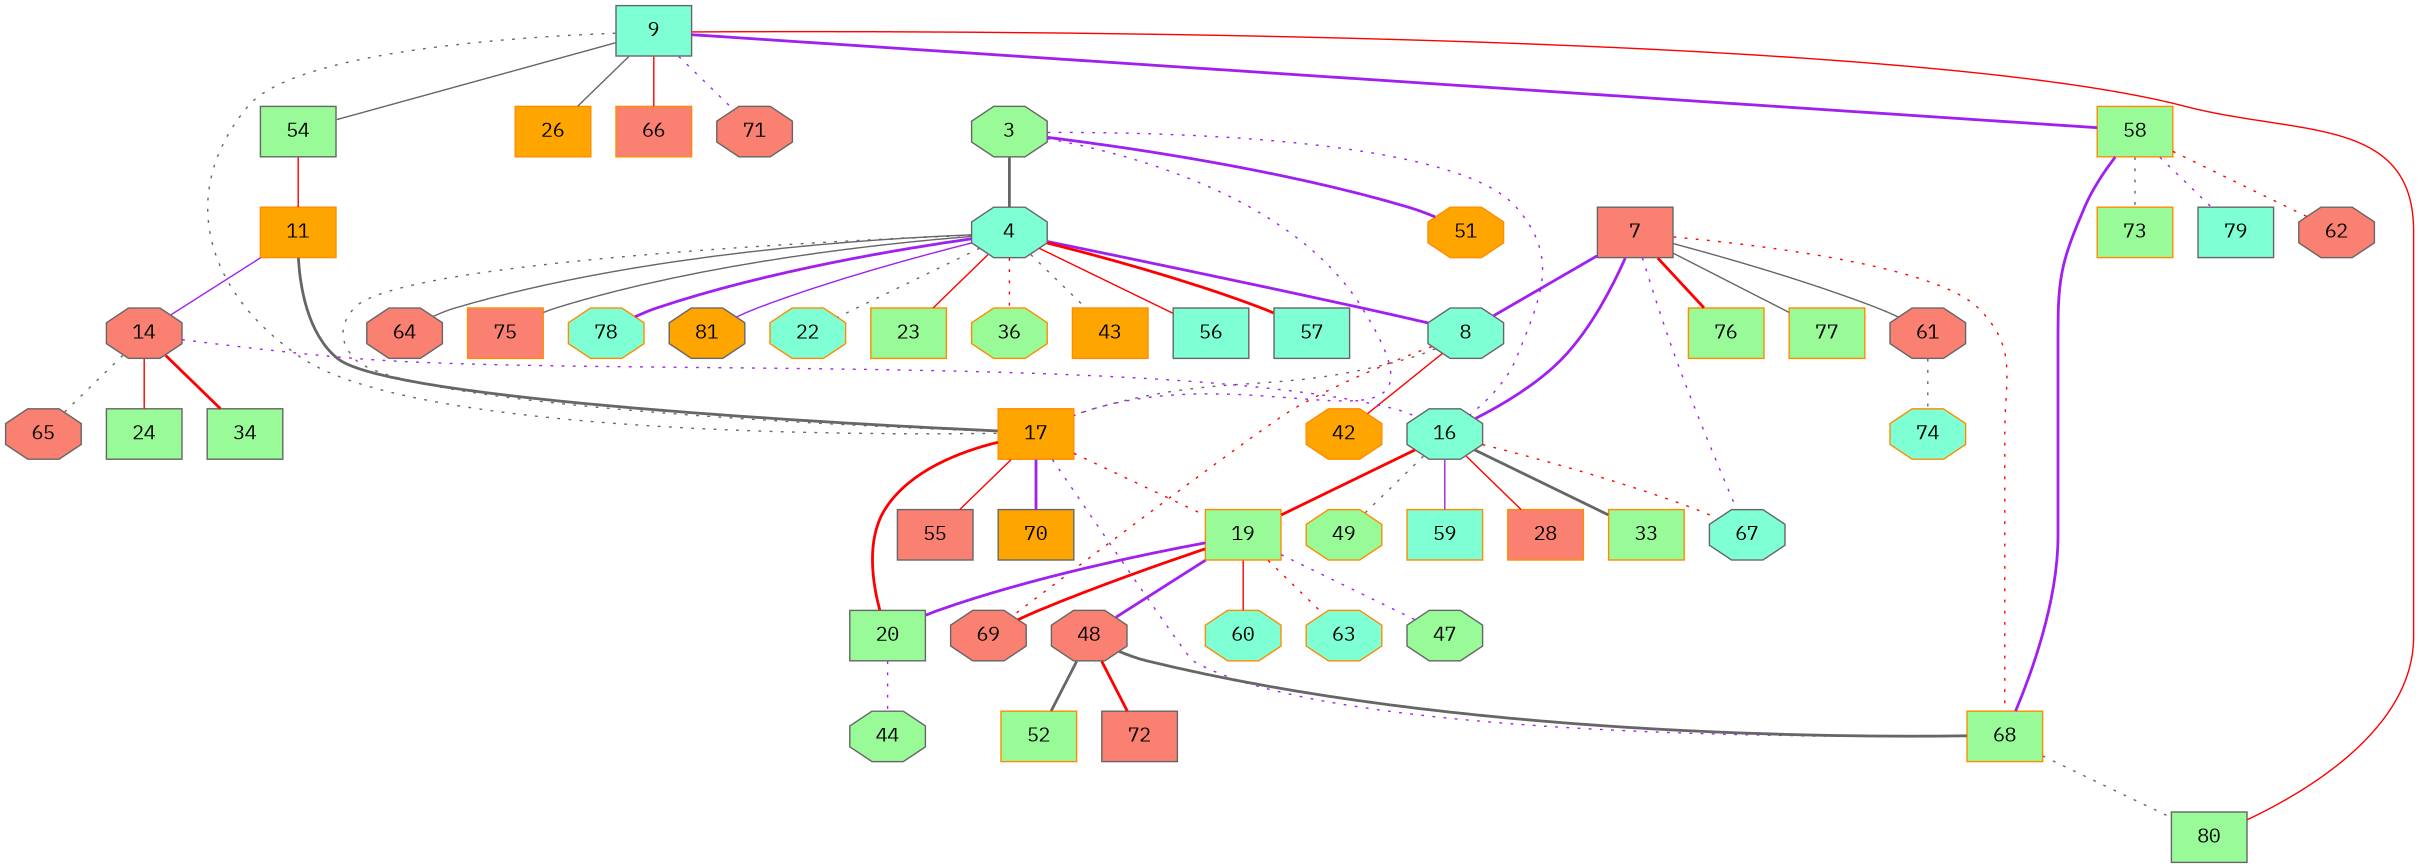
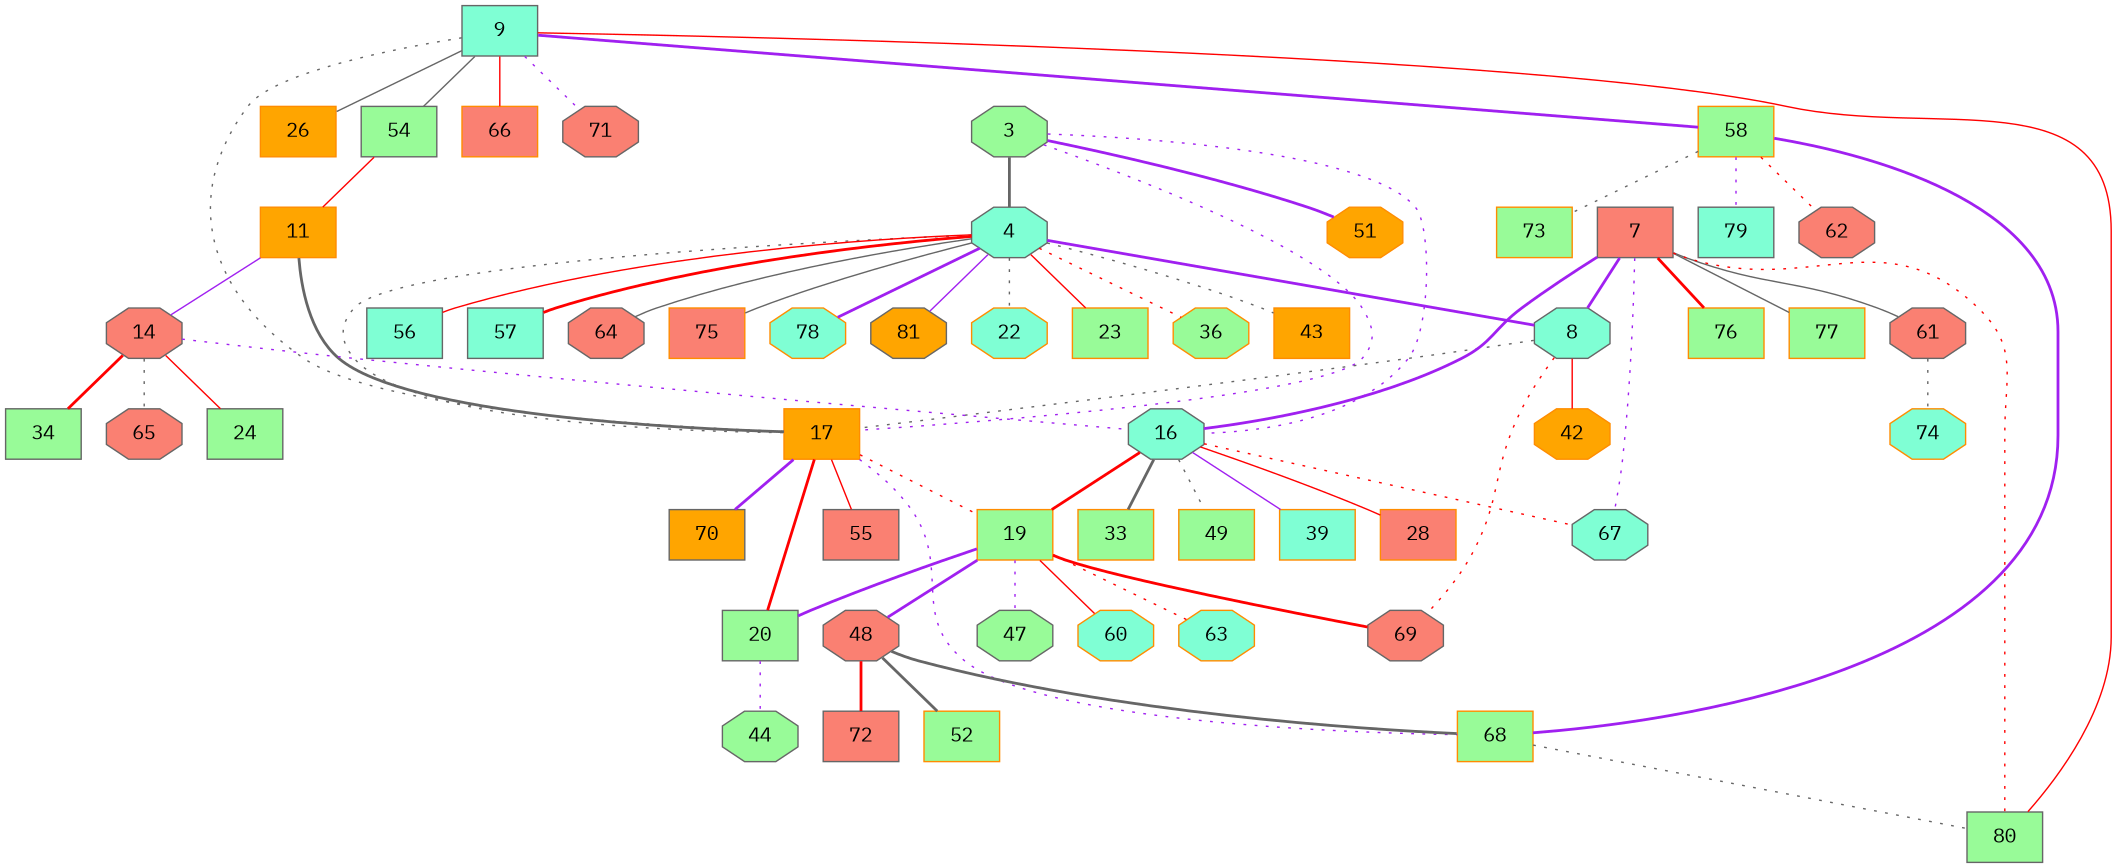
(2003, 348) -> (2006, 396)
(1344, 535) -> (1217, 535)
(1445, 535) -> (1317, 535)
